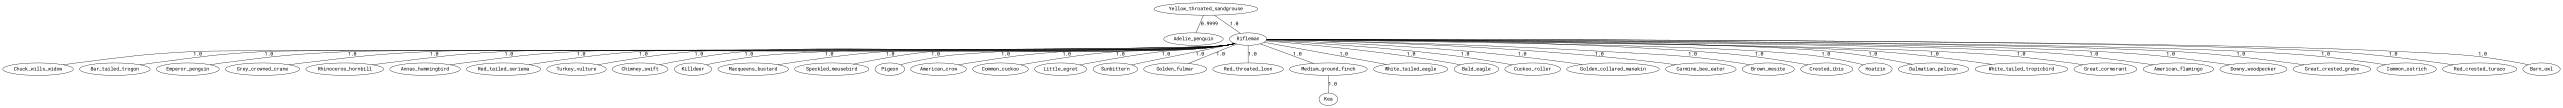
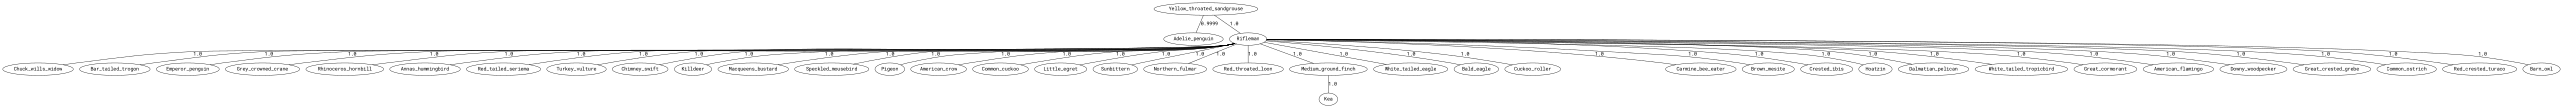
(1175, 69) -> (1175, 69)
(1613, 69) -> none
